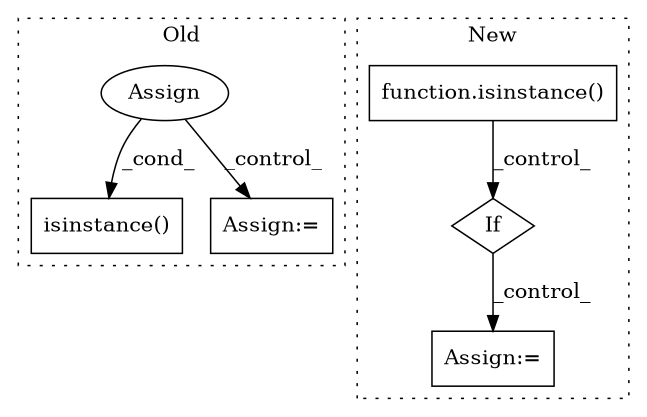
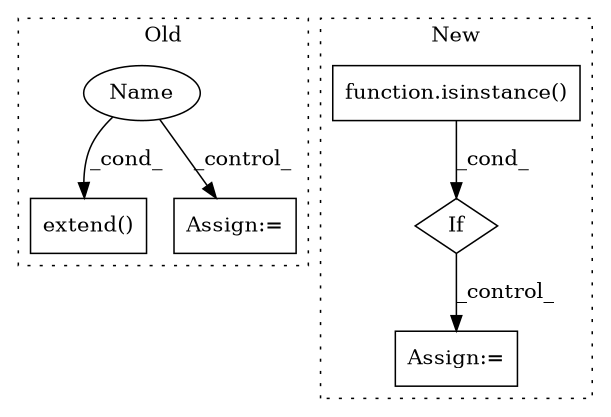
(165, 93) -> (142, 93)
(542, 160) -> (493, 160)
(107, 226) -> (89, 226)
